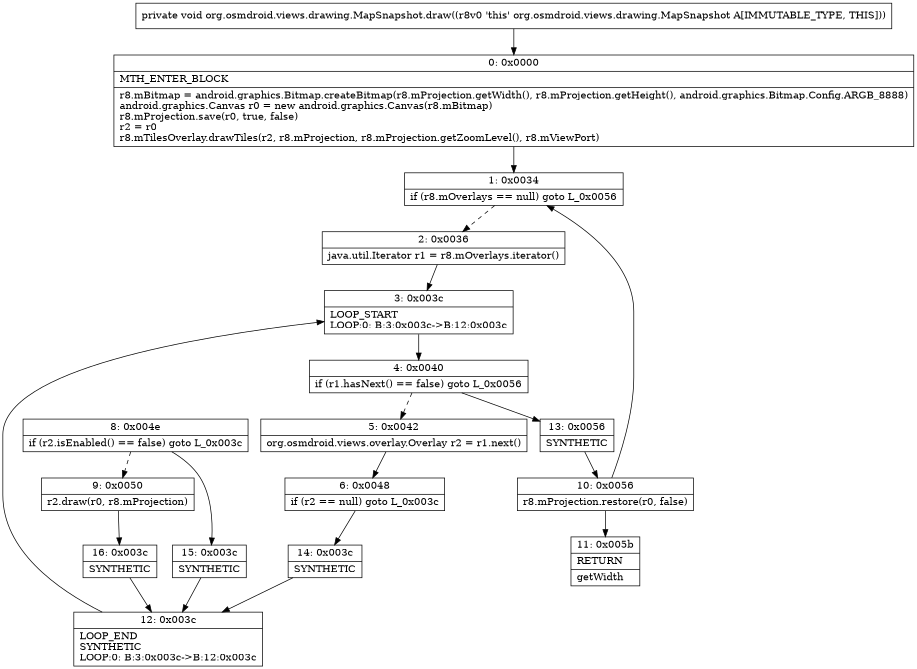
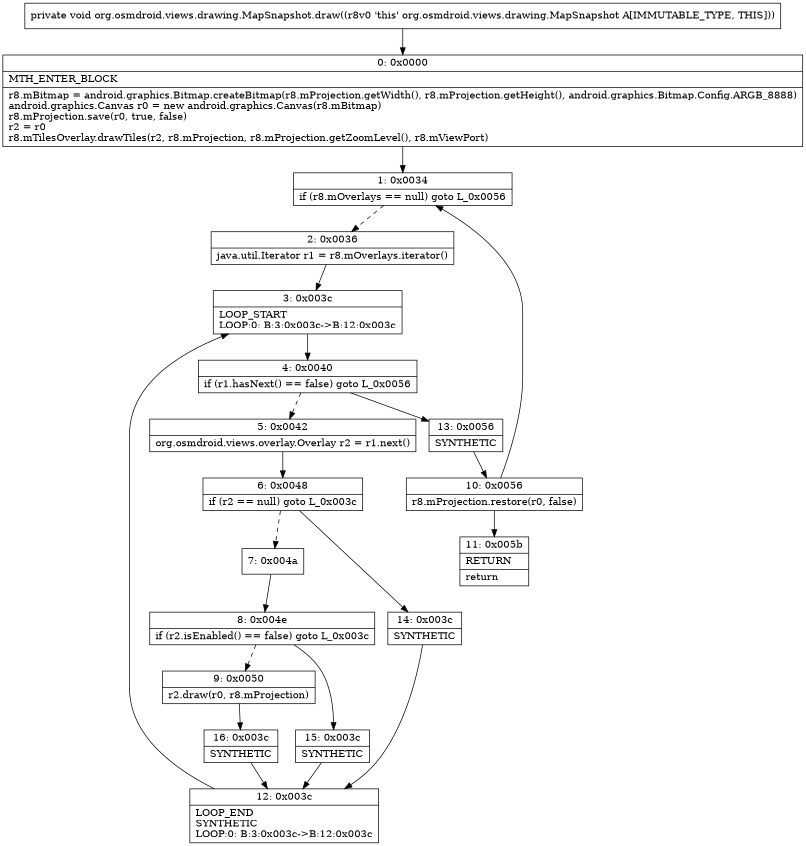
none -> (273, 561)
(600, 577) -> (482, 577)
